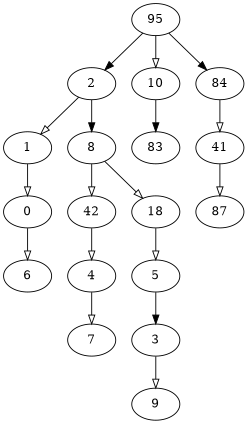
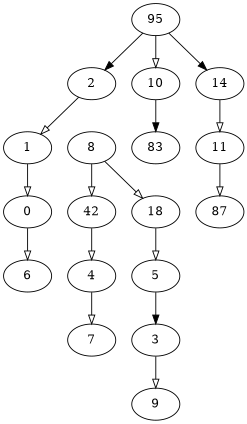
(220, 84) -> (220, 84)
(92, 111) -> none
(220, 148) -> (220, 148)
